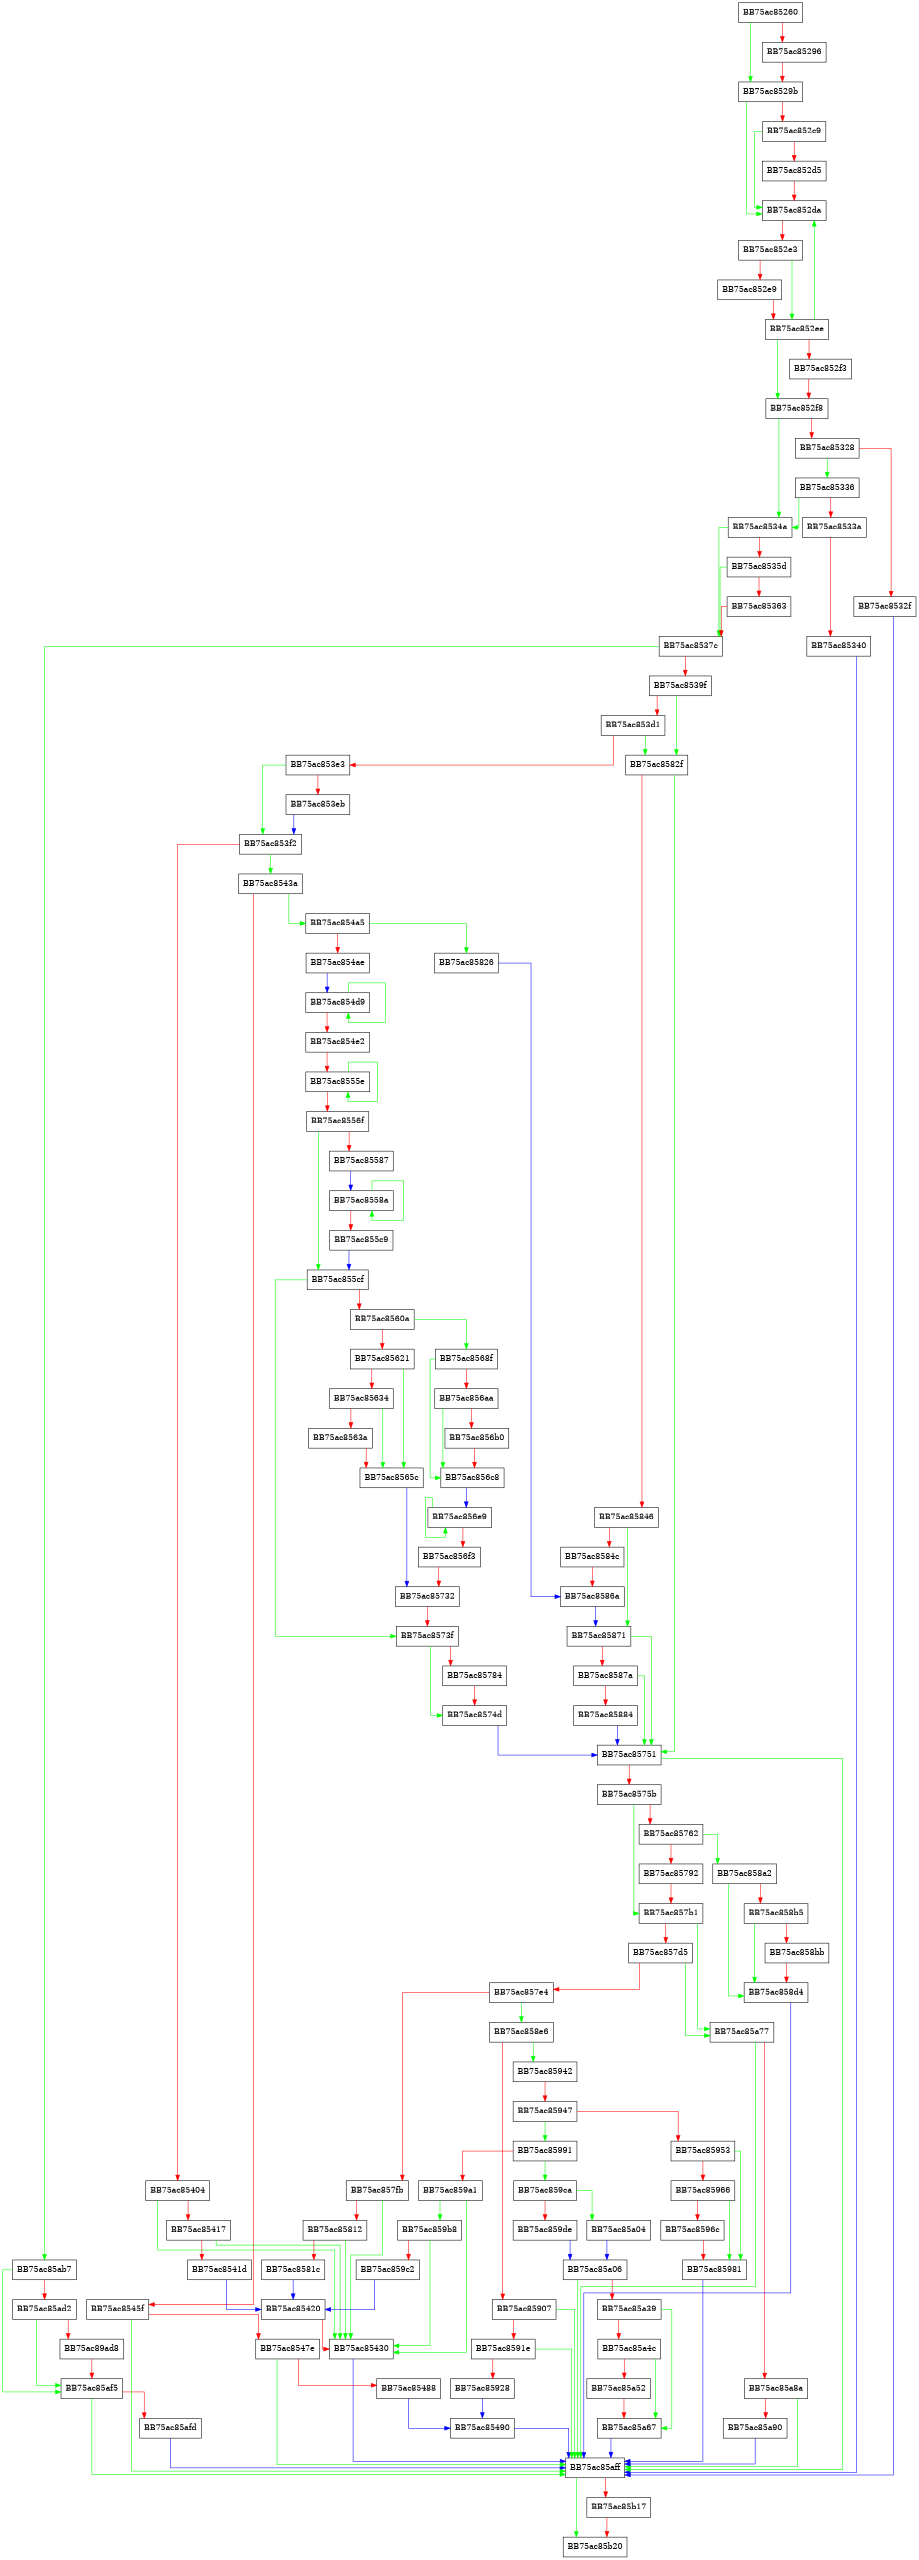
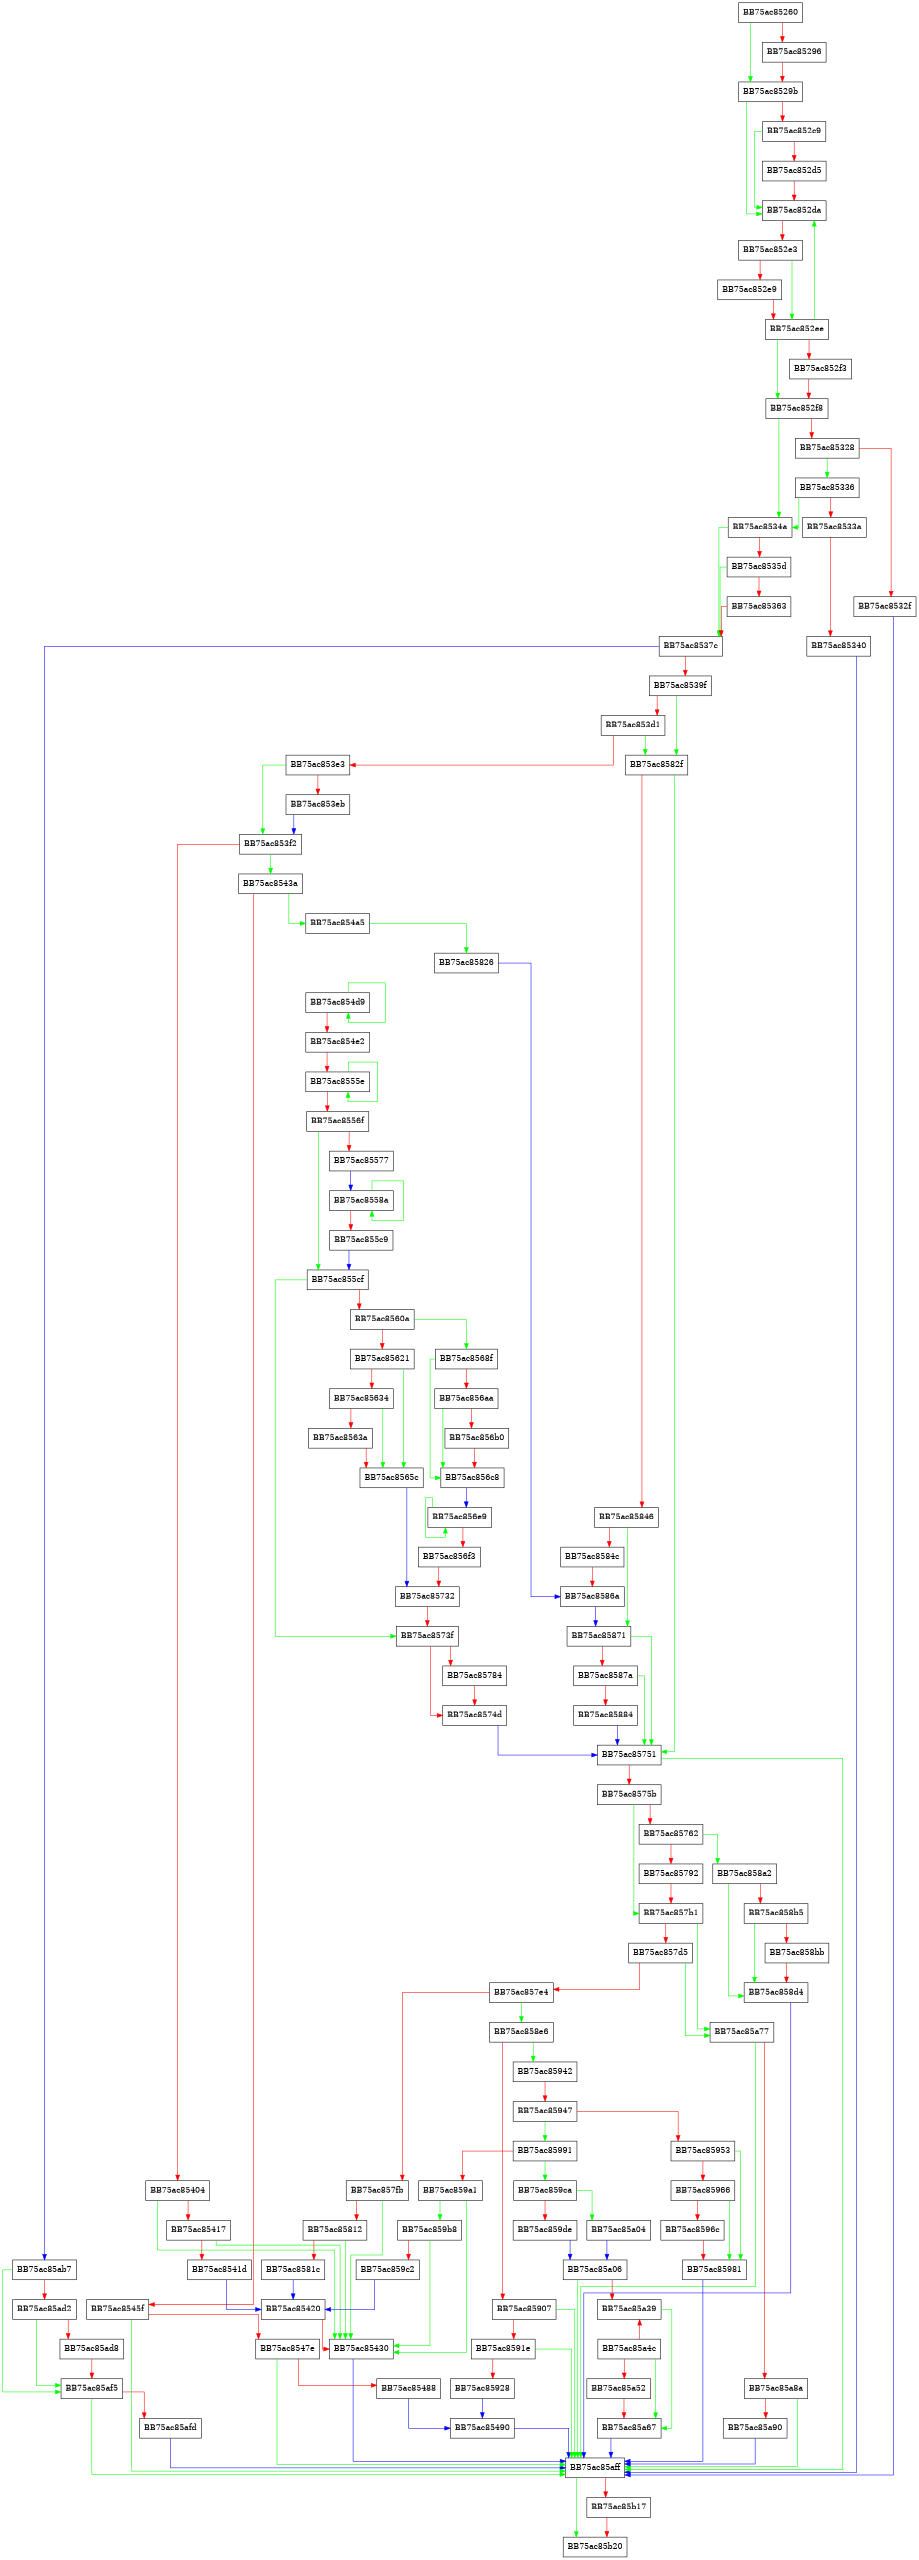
(338, 963) -> none
(45, 1143) -> (45, 1143)
(361, 1161) -> (361, 1161)
(431, 1684) -> (431, 1684)
(619, 2326) -> (640, 2332)
(92, 2349) -> (92, 2349)
